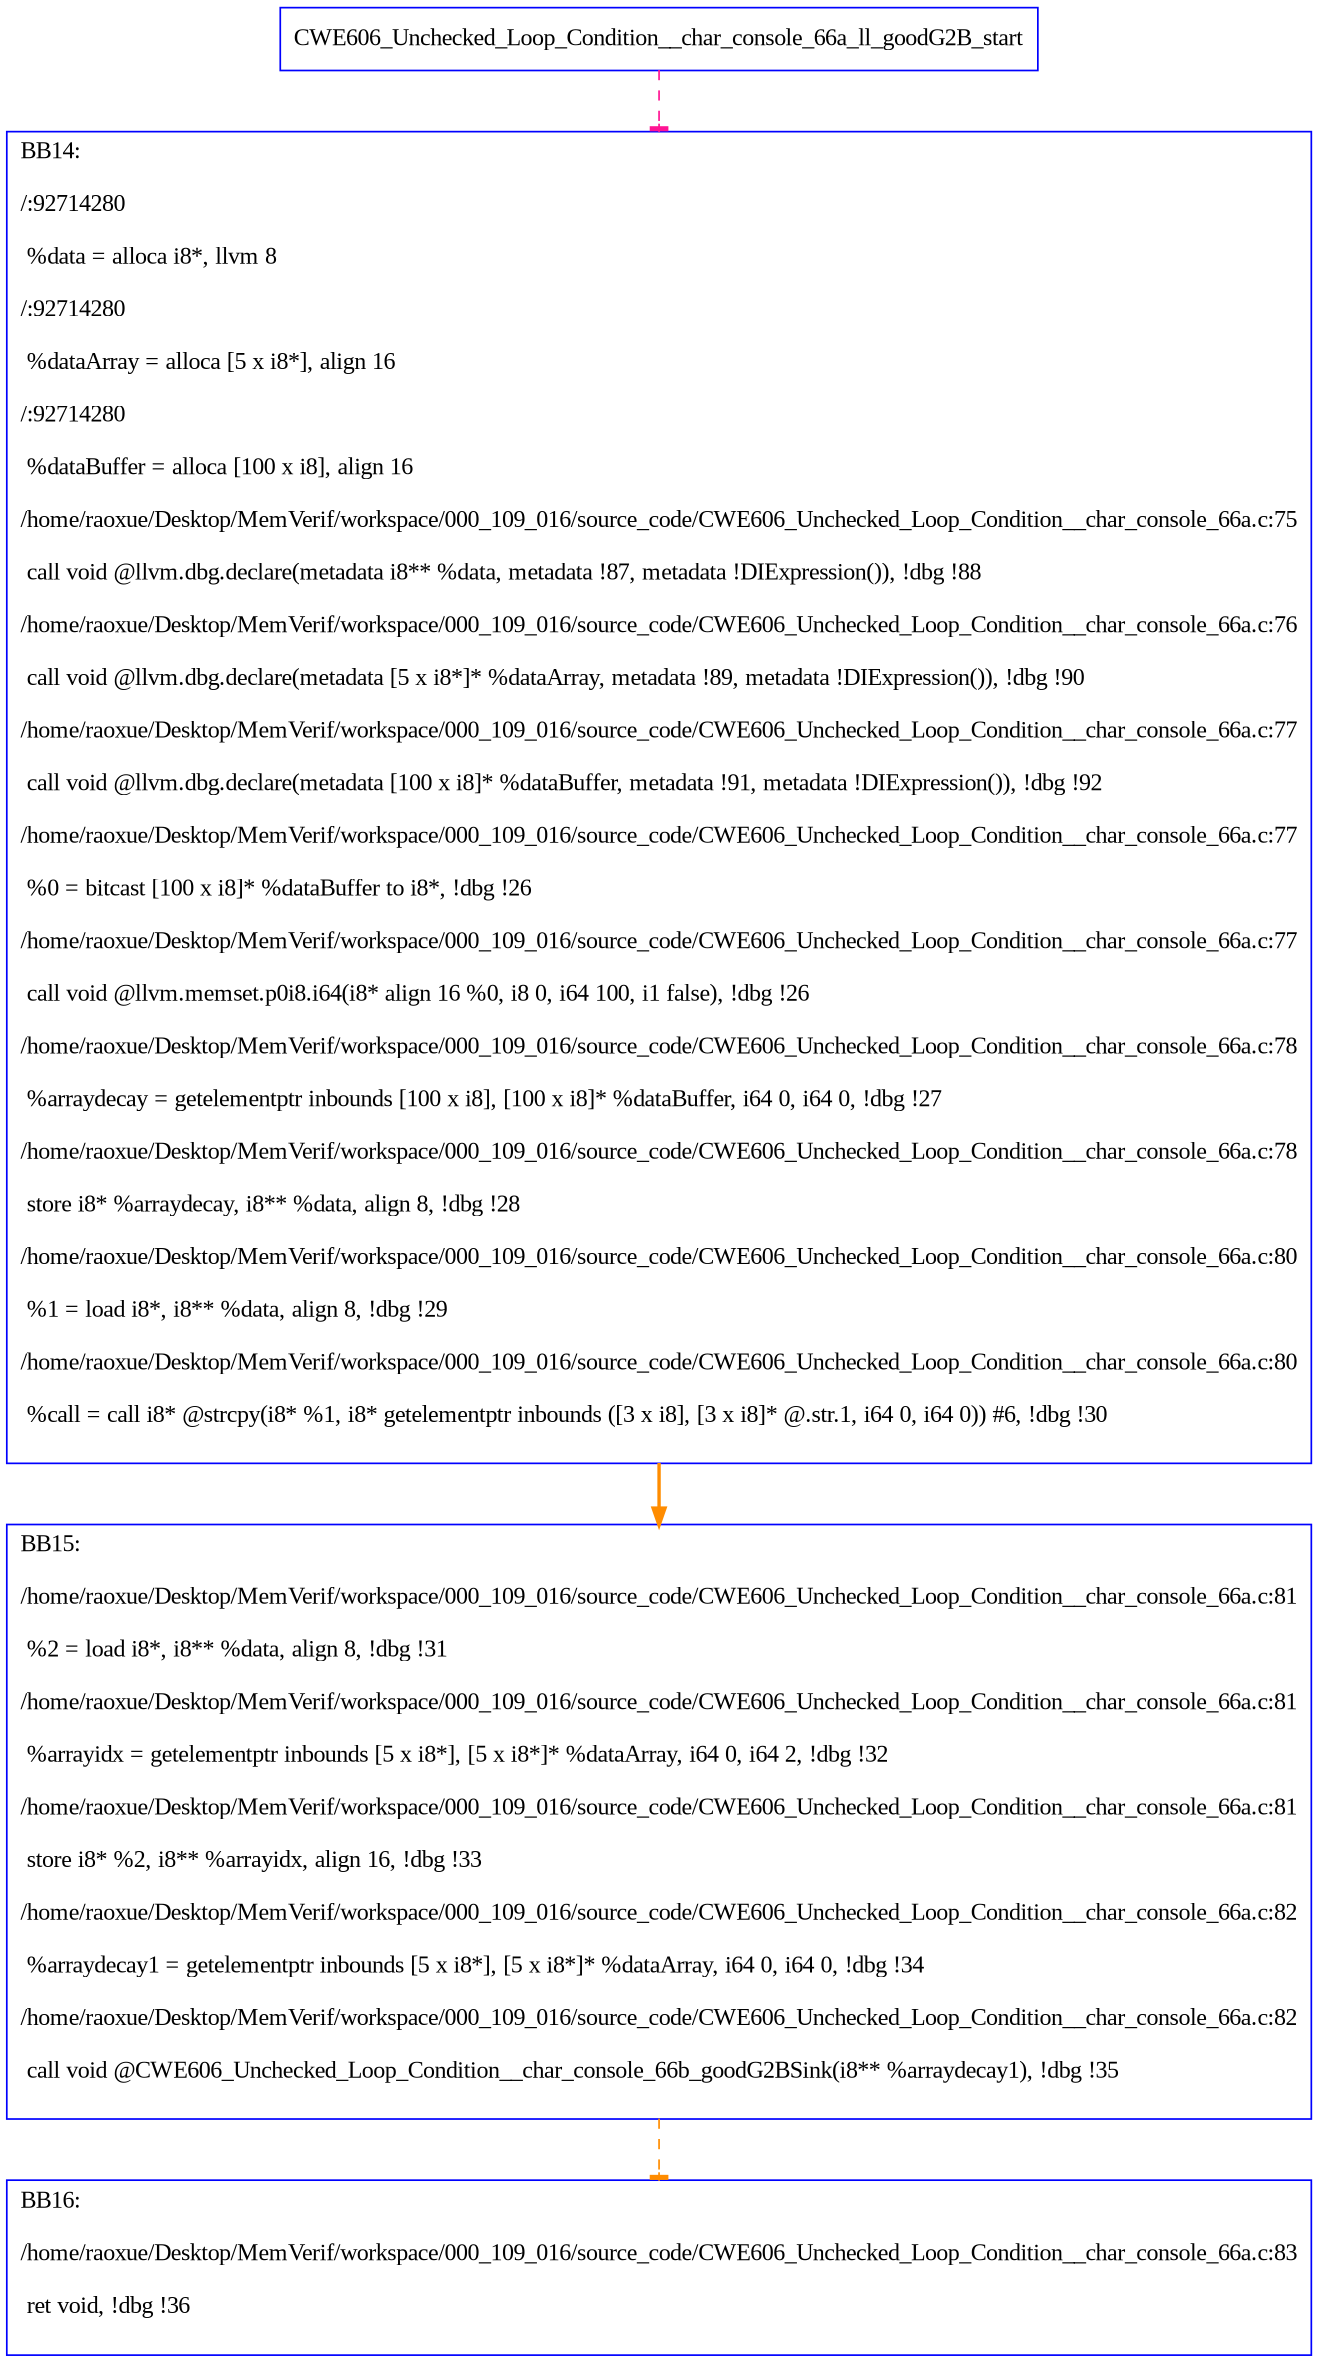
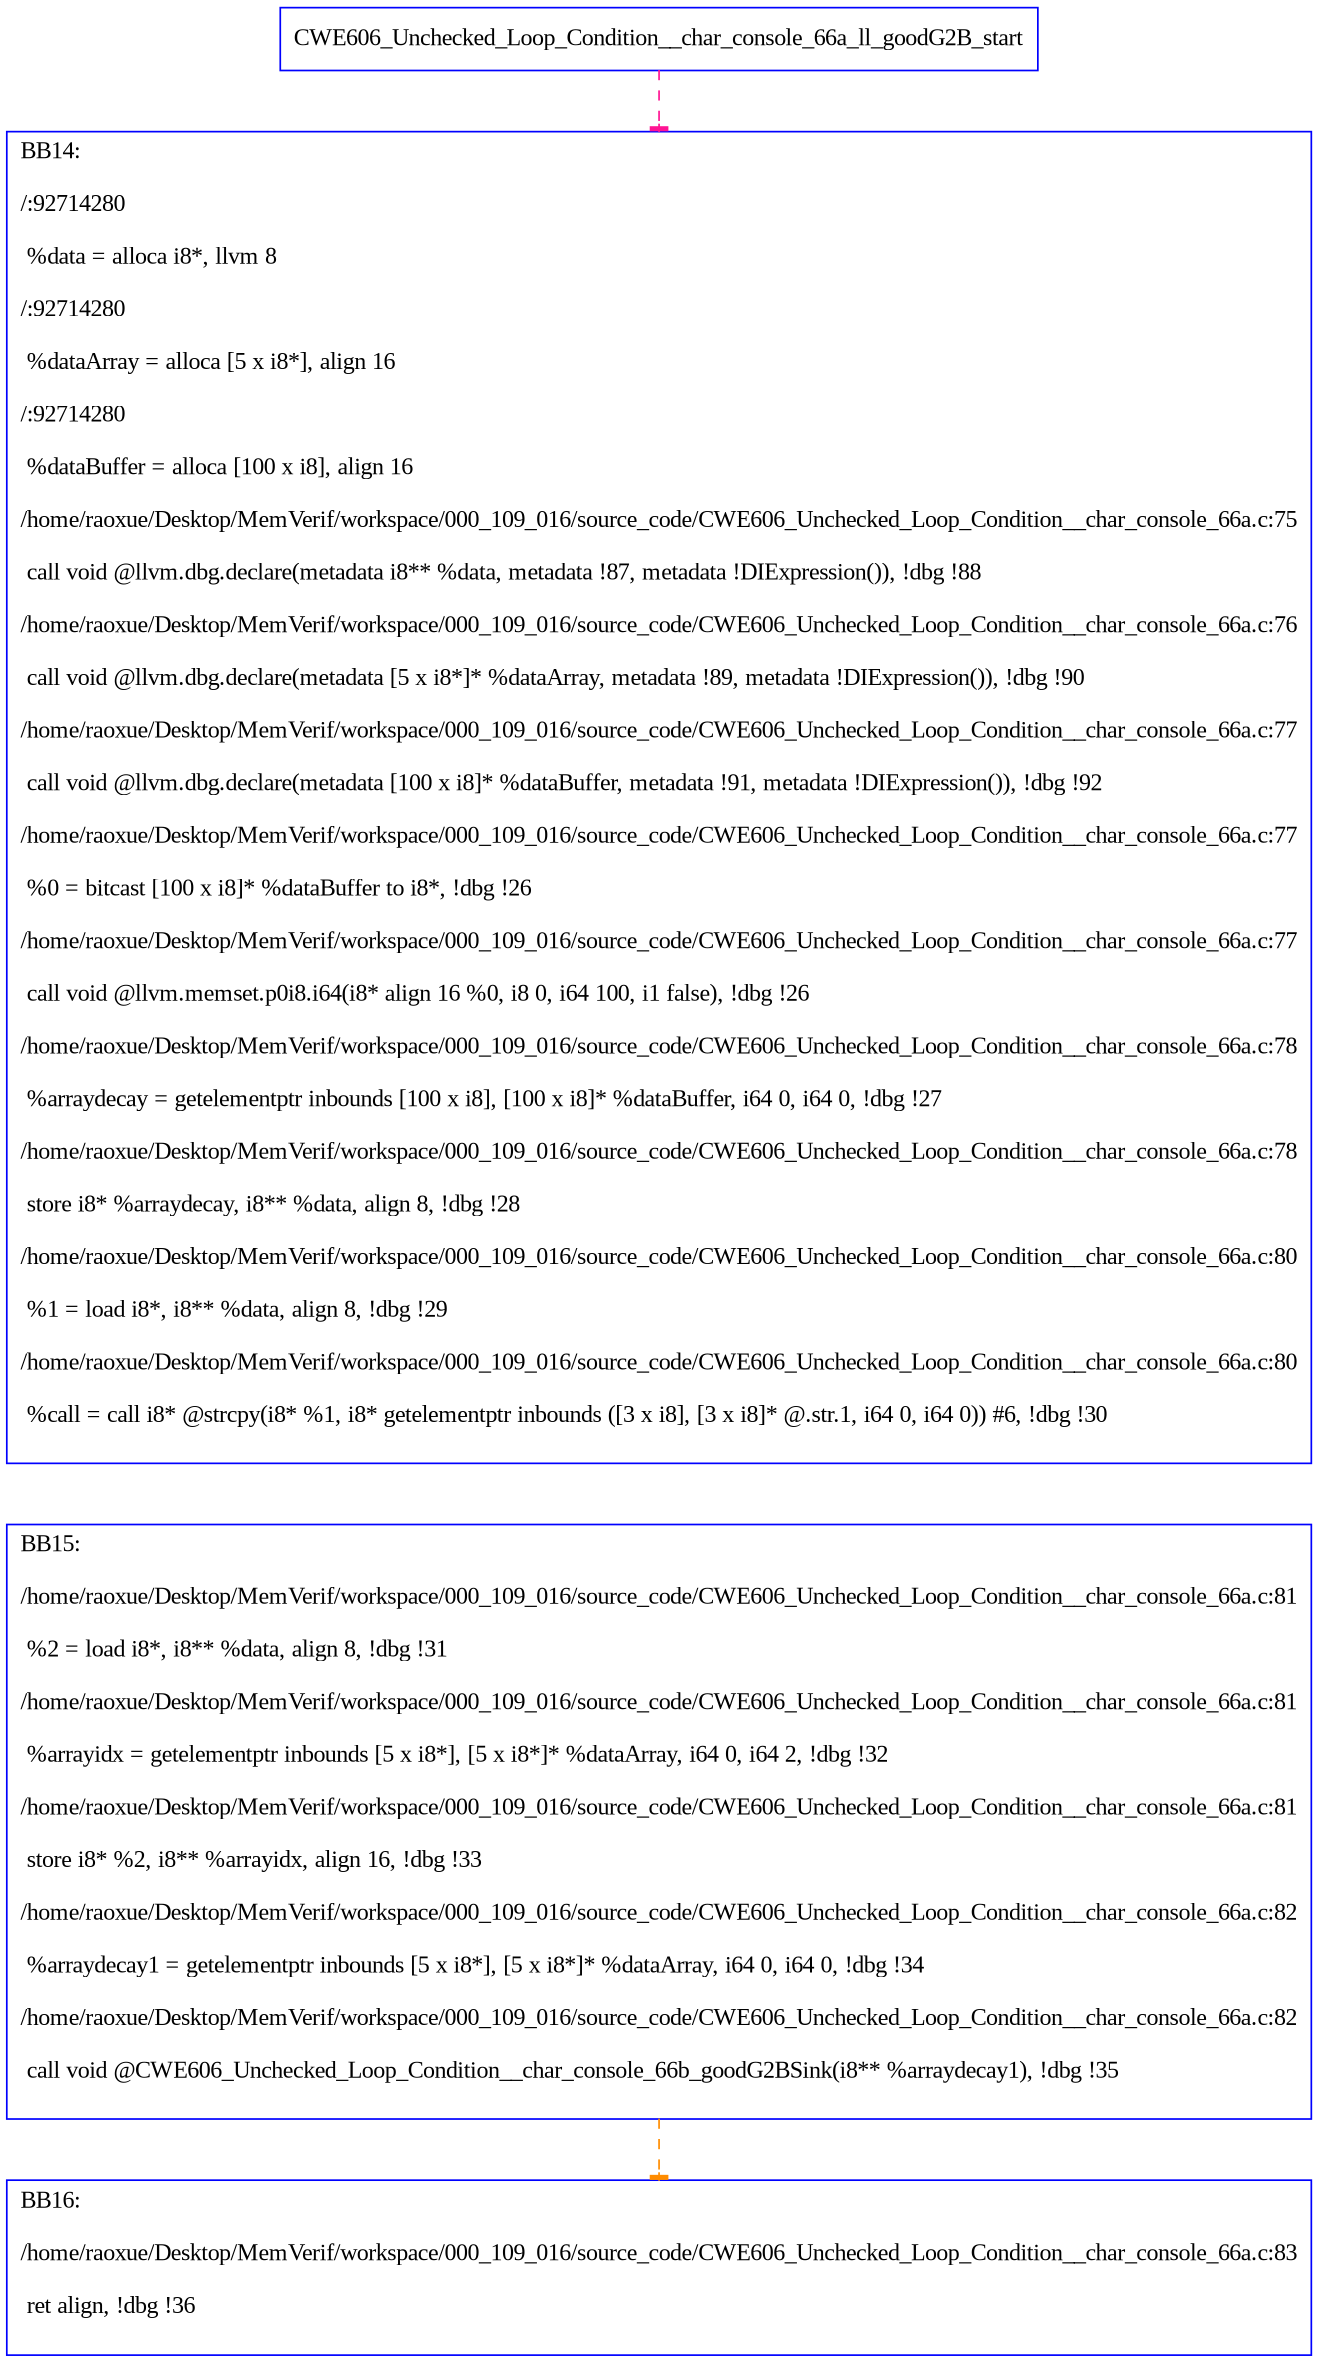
(659, 1485) -> none
(105, 2306) -> (108, 2306)
